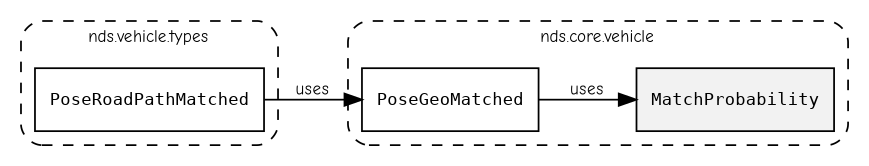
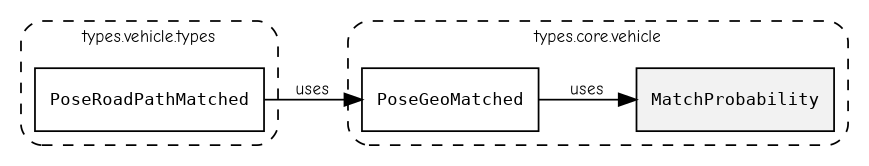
(150, 38) -> (150, 38)
(598, 38) -> (598, 38)
